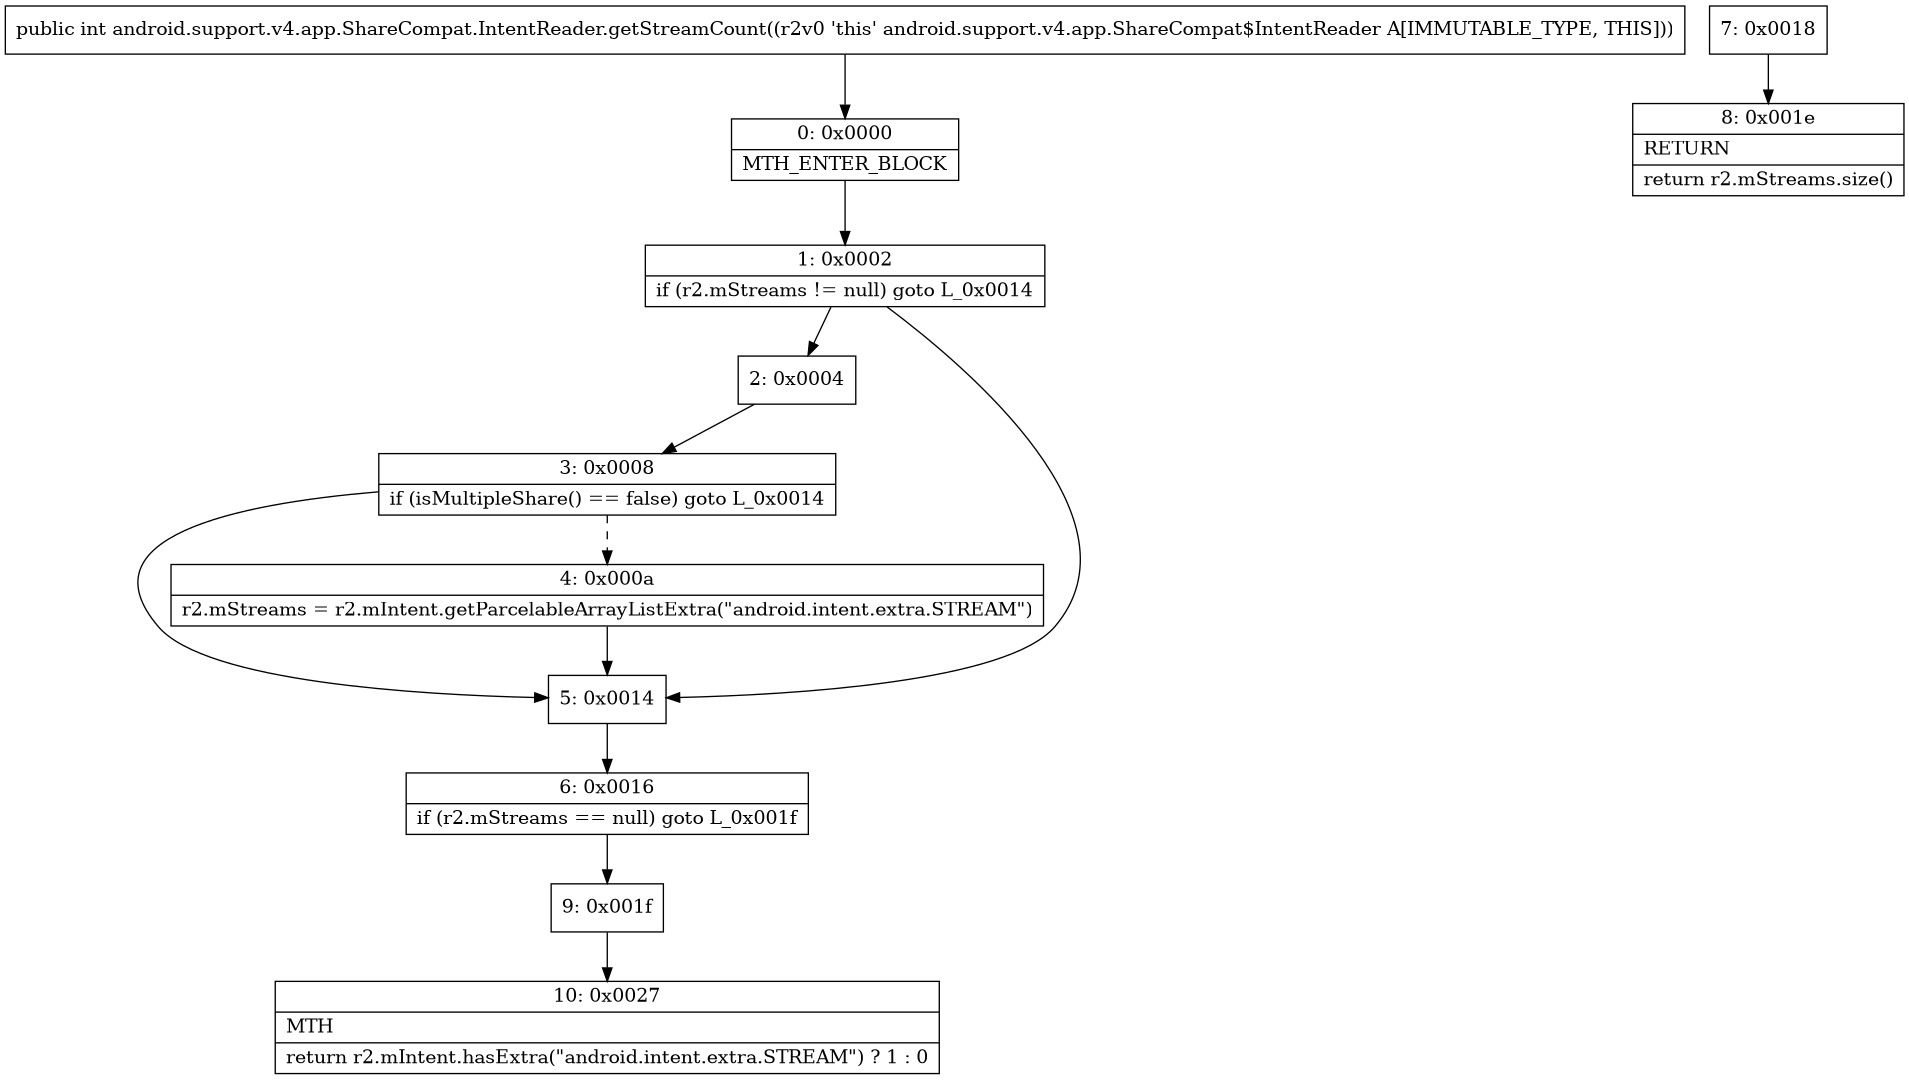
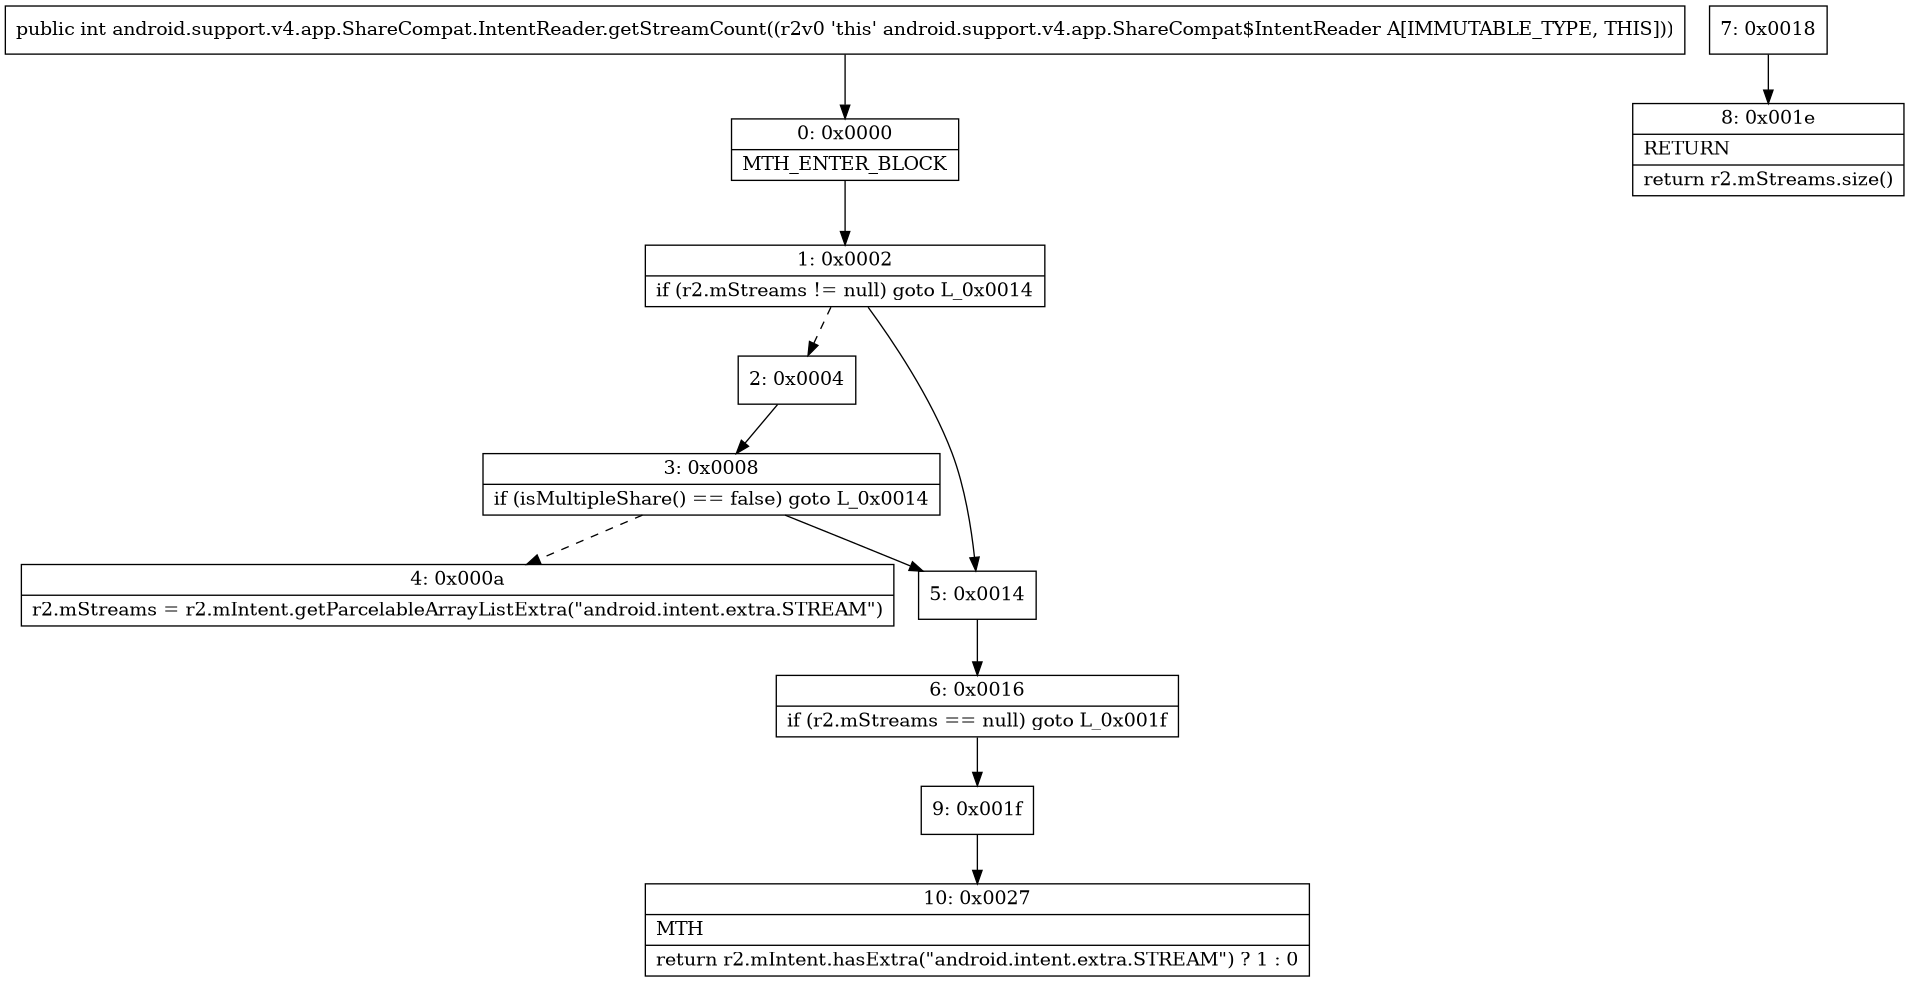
(822, 325) -> (822, 325)
(607, 644) -> none
